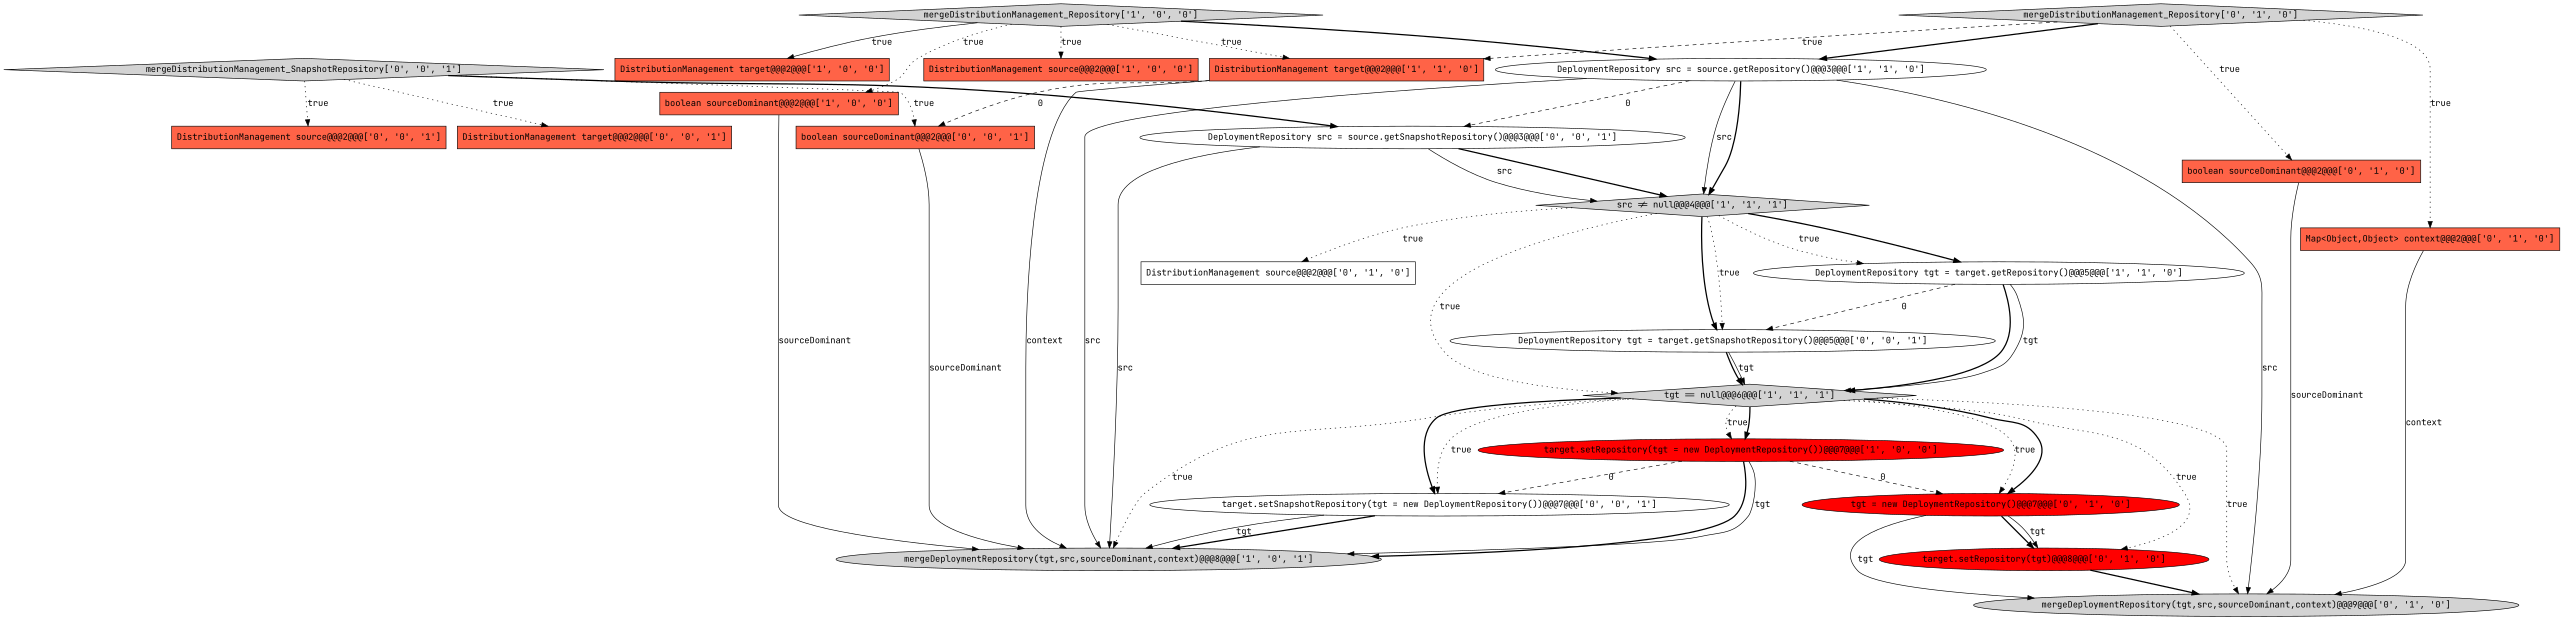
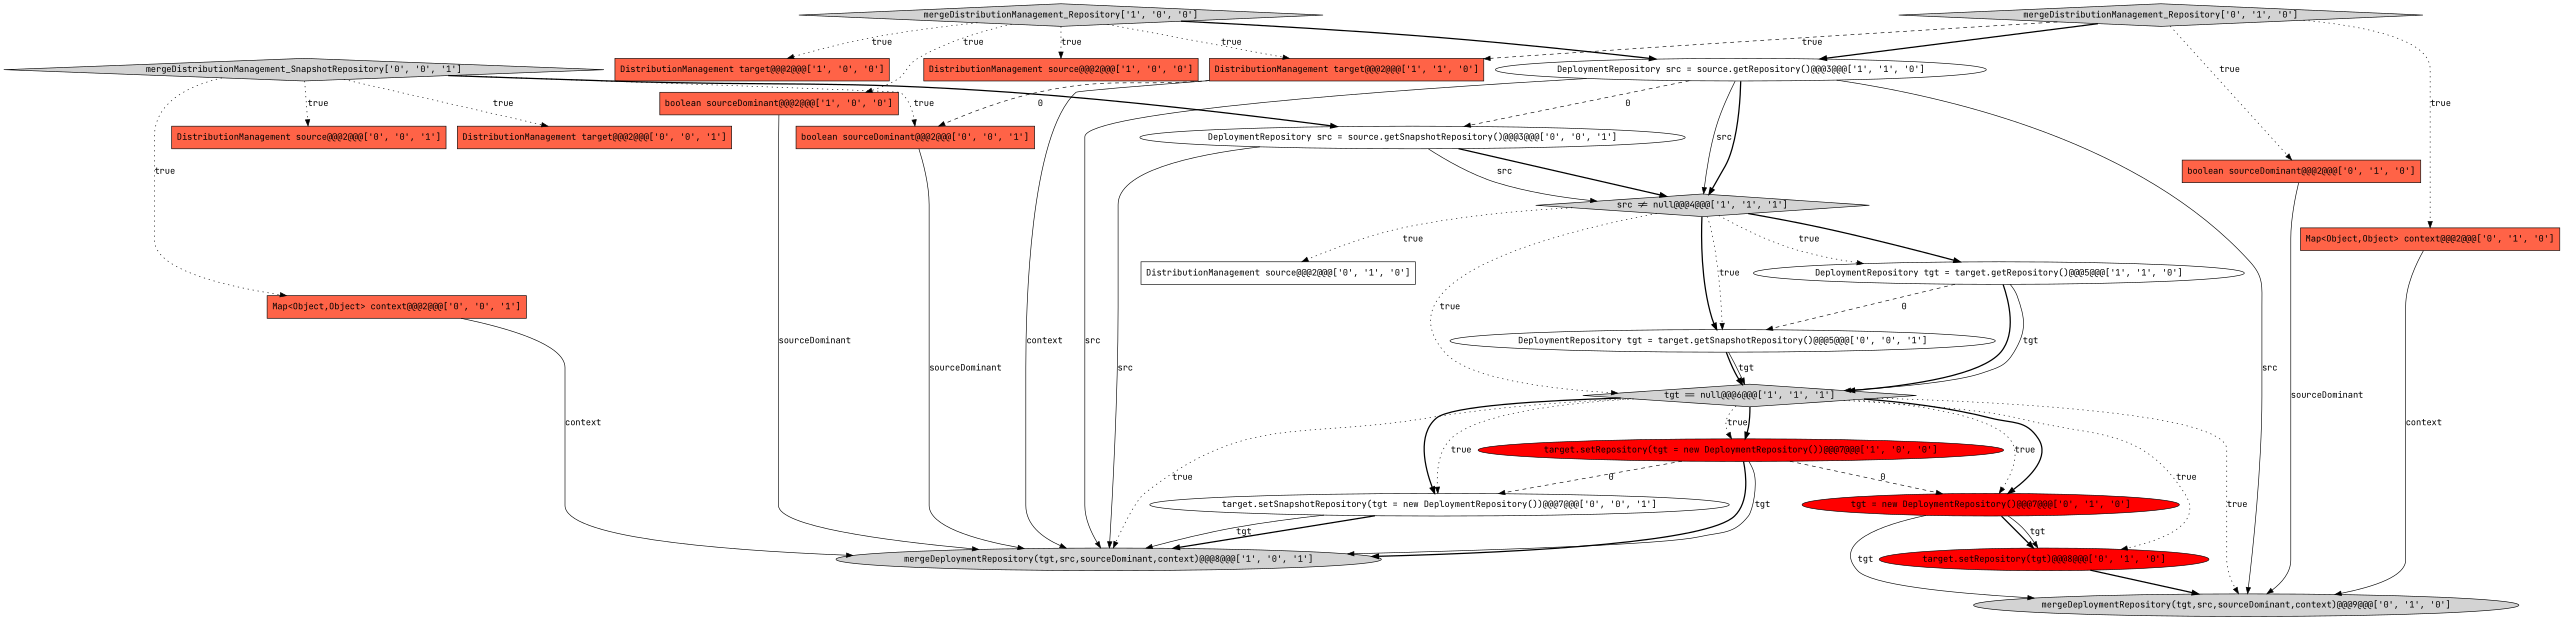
(885, 35) -> (885, 35)
none -> (397, 307)
